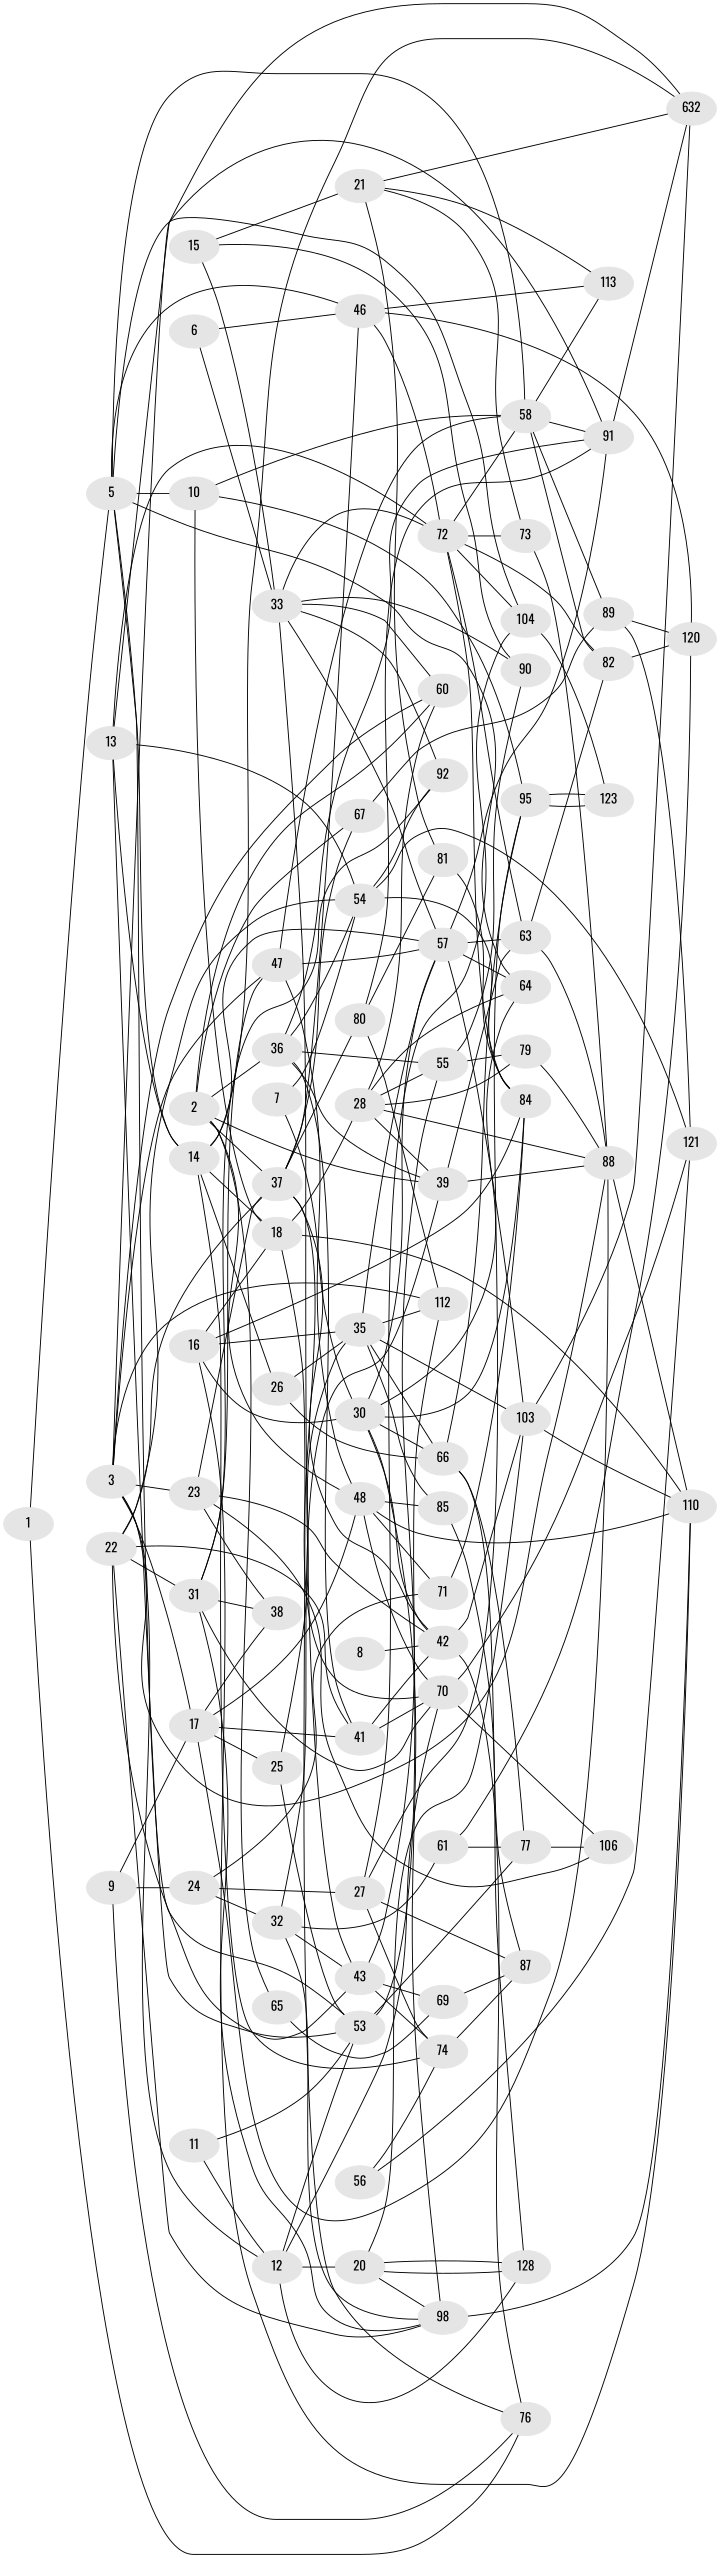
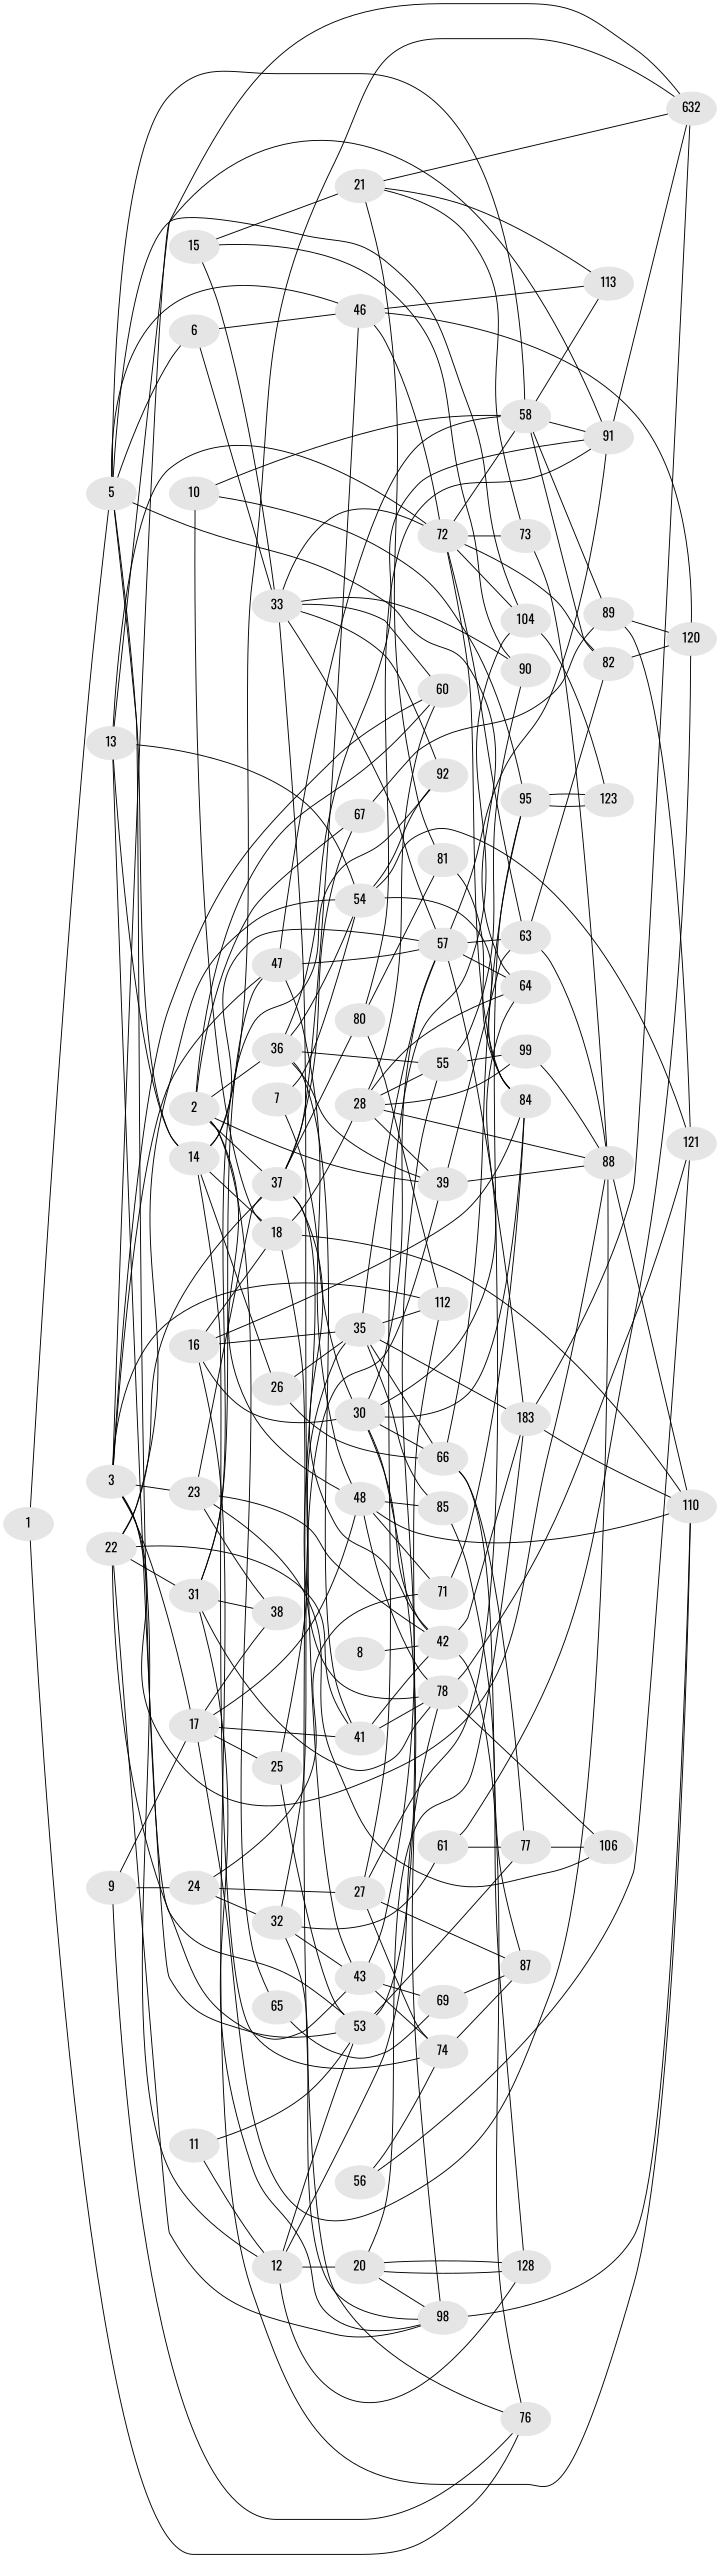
(160, 494) -> (142, 416)
(526, 1052) -> (526, 1052)
(526, 1419) -> (526, 1419)
(443, 1692) -> (443, 1692)
